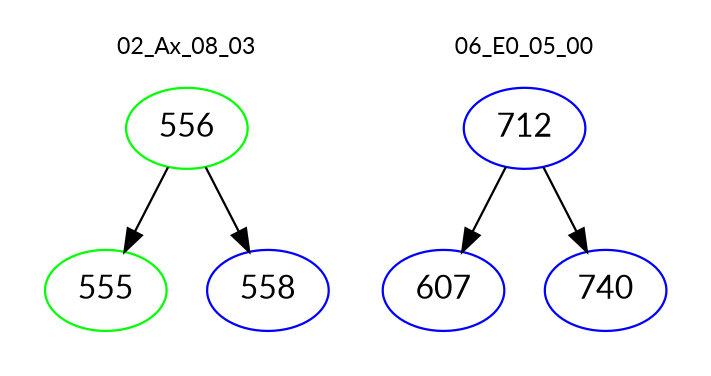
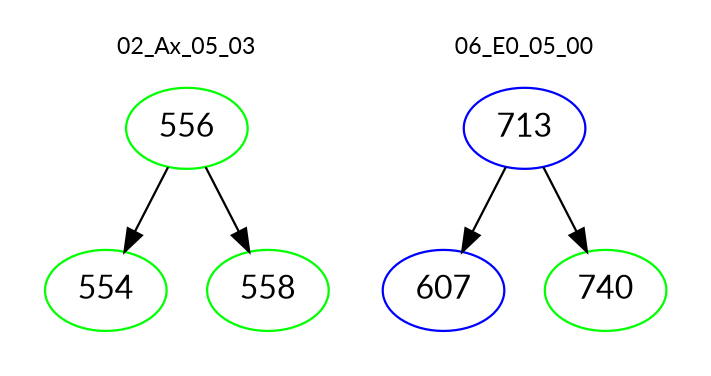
(187, 48) -> (187, 48)
(525, 128) -> (525, 128)
(106, 290) -> (106, 290)
(268, 290) -> (268, 290)
(606, 290) -> (606, 290)
